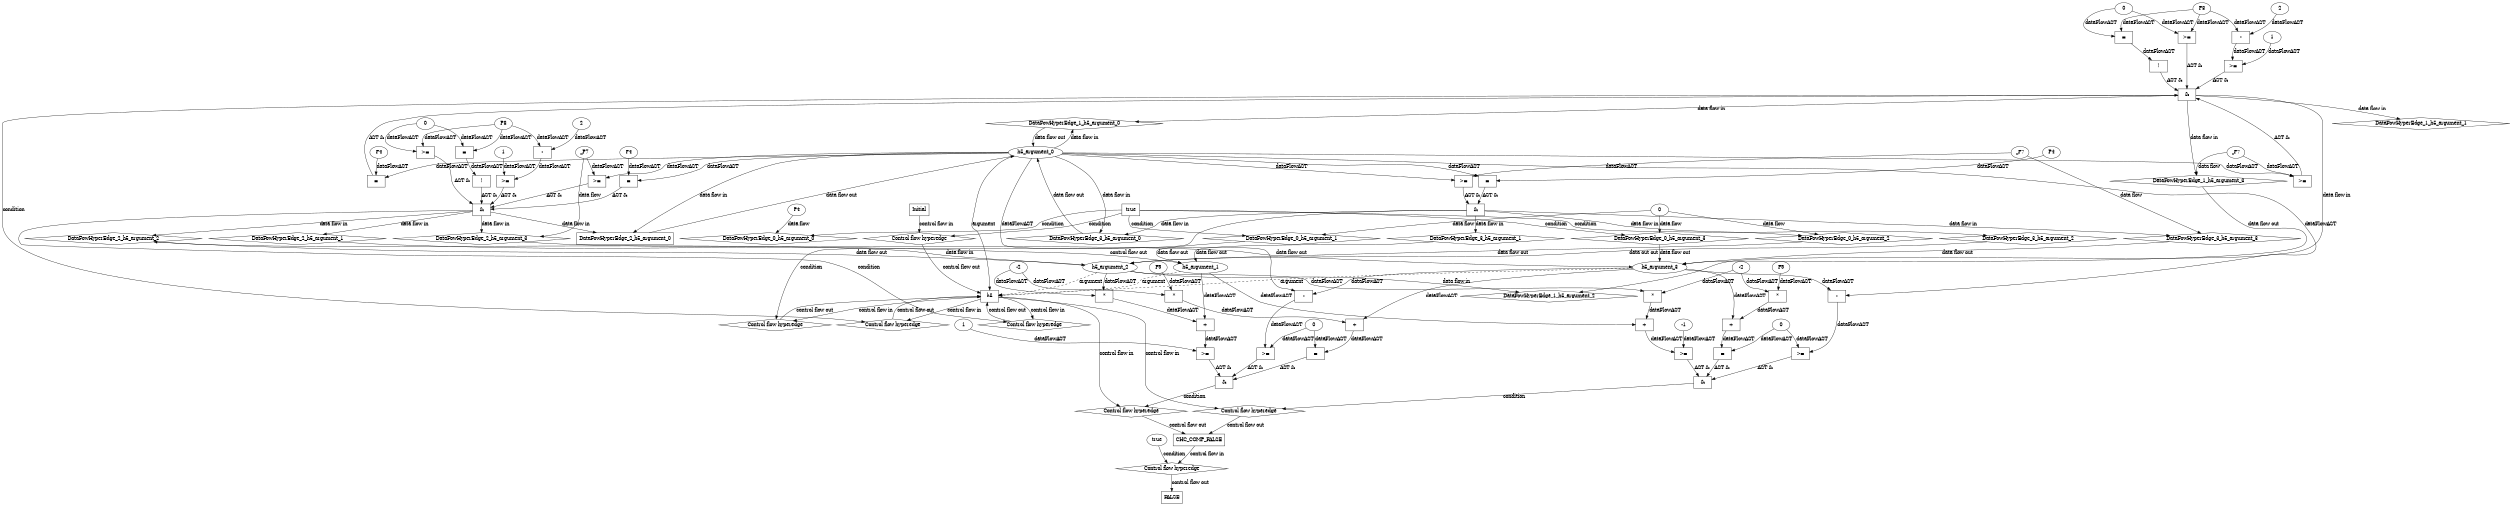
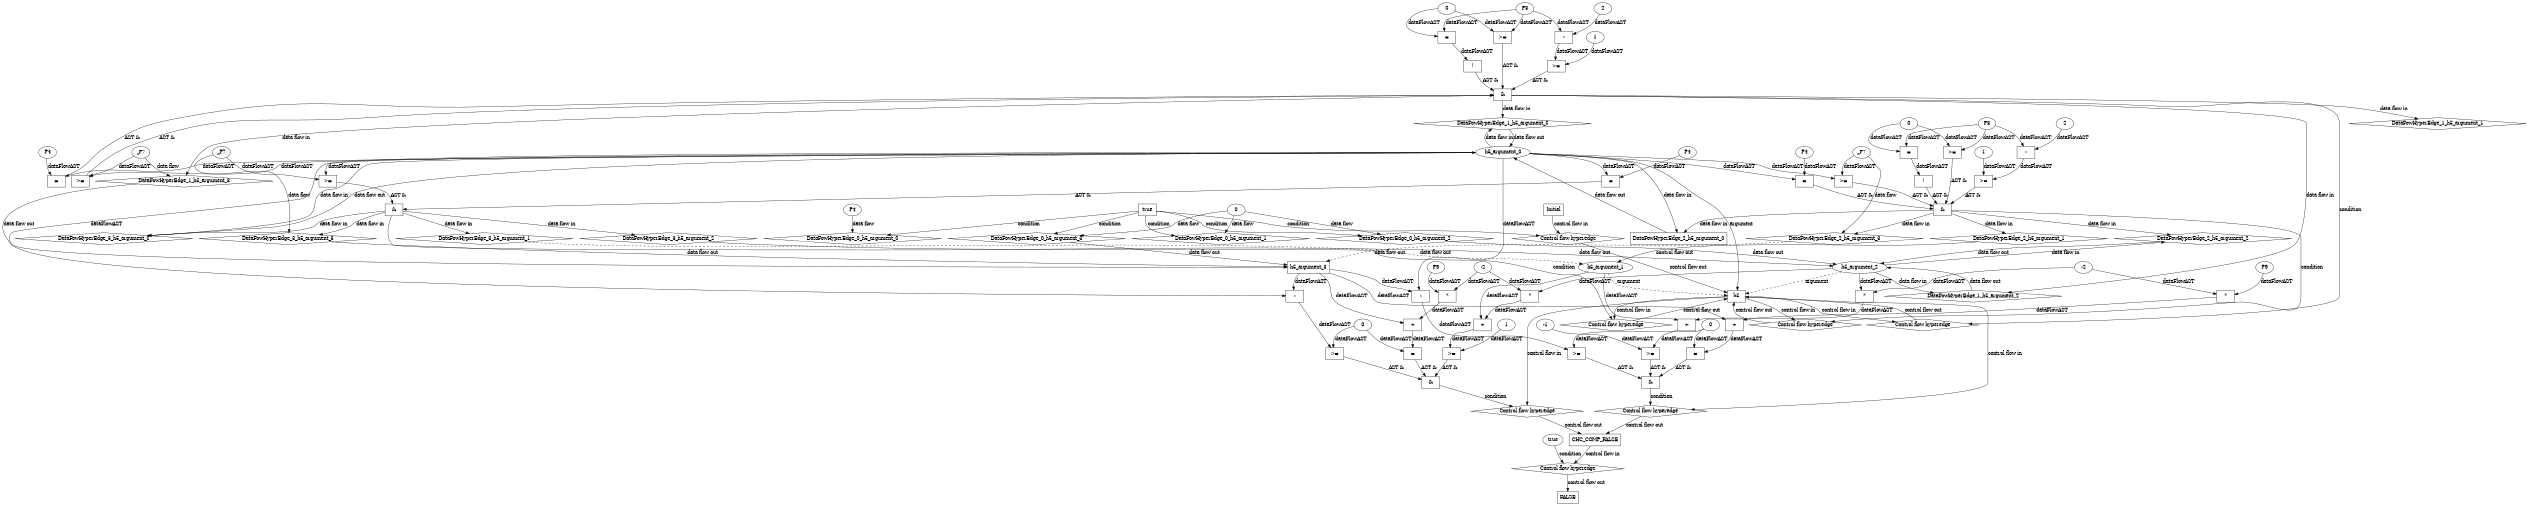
(1193, 245) -> none
(1310, 245) -> (1052, 245)
(1214, 250) -> (1617, 245)
(1644, 253) -> (1595, 253)
(1660, 267) -> (1308, 267)
none -> (1935, 271)
(1286, 279) -> none
